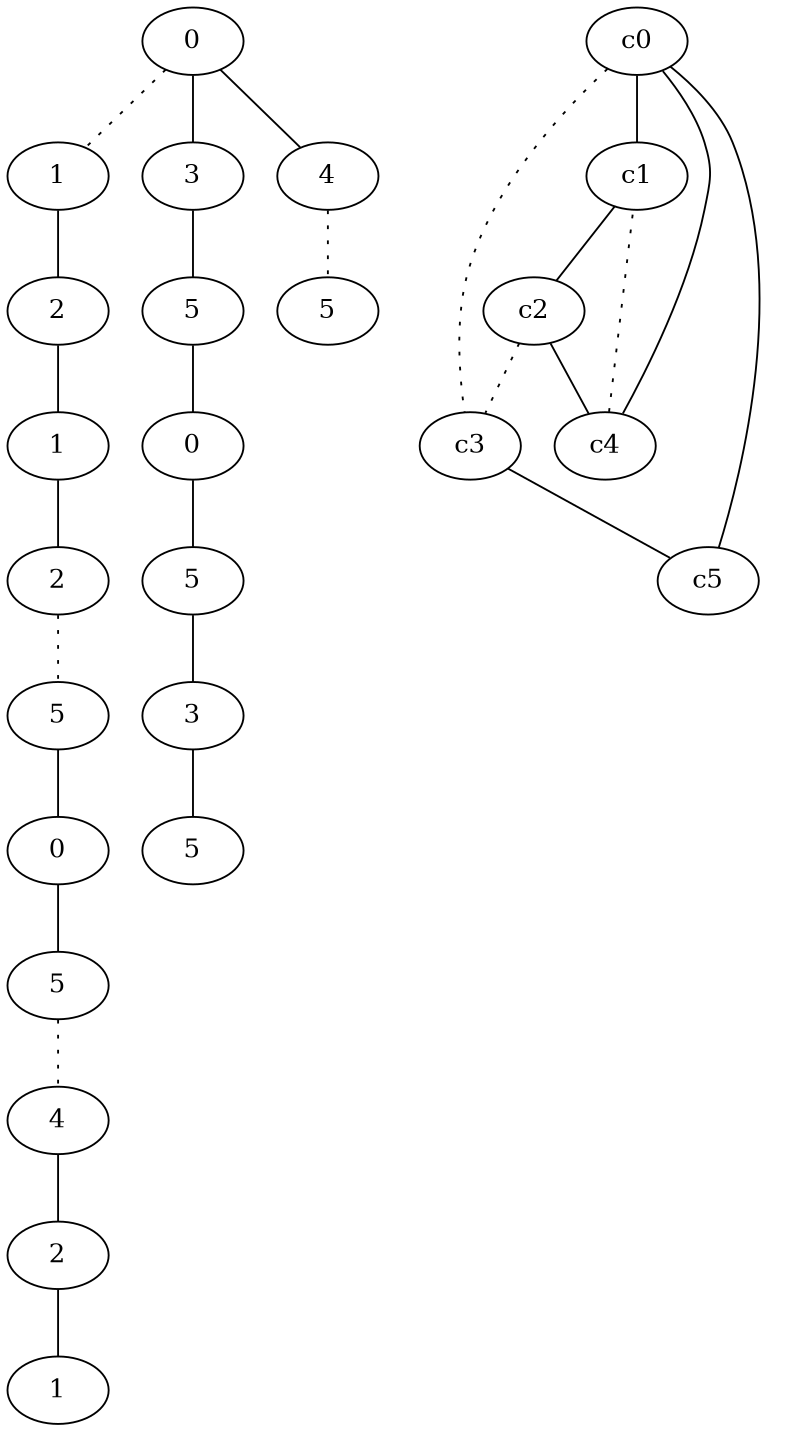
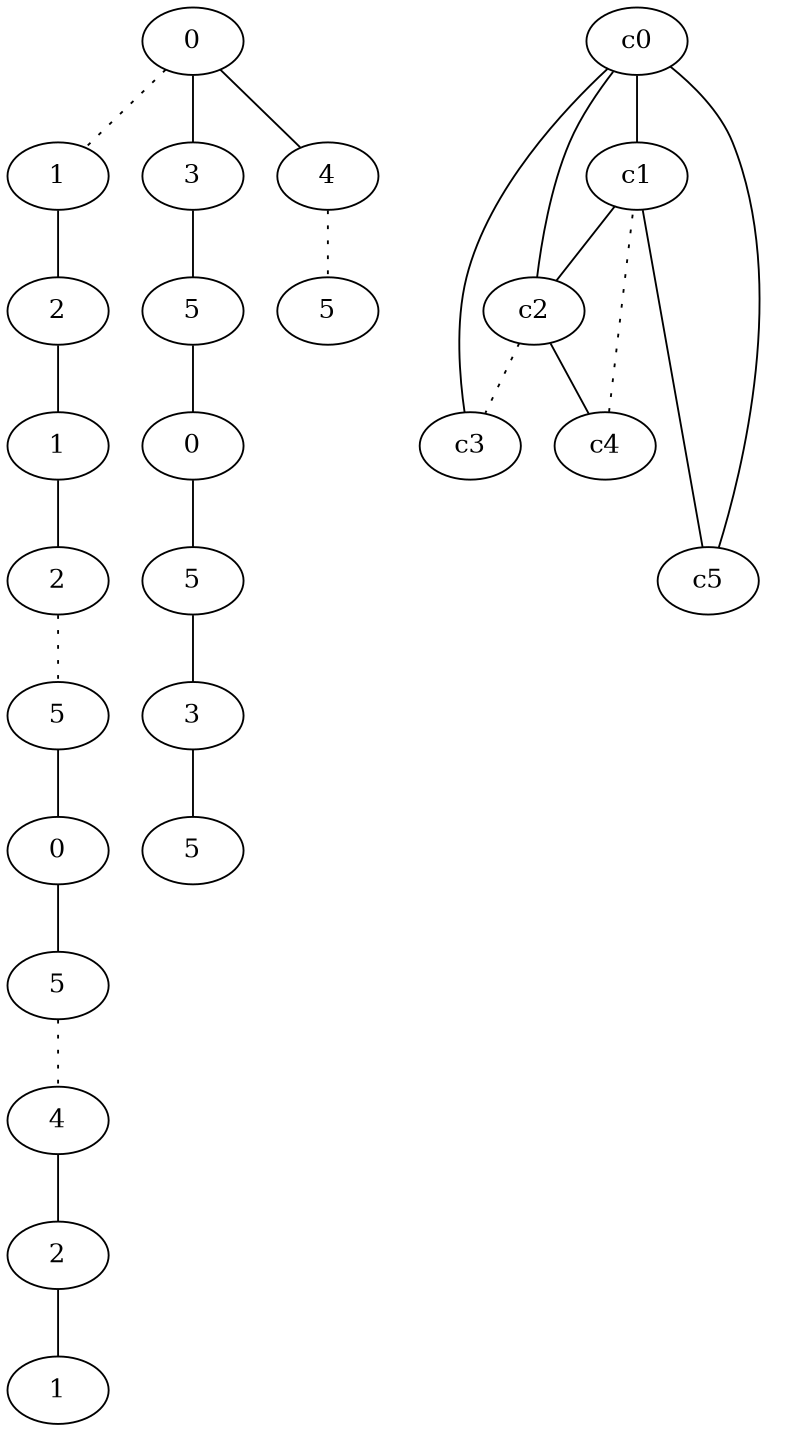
(488, 222) -> (488, 222)
(696, 243) -> (560, 169)
(589, 513) -> (673, 379)
